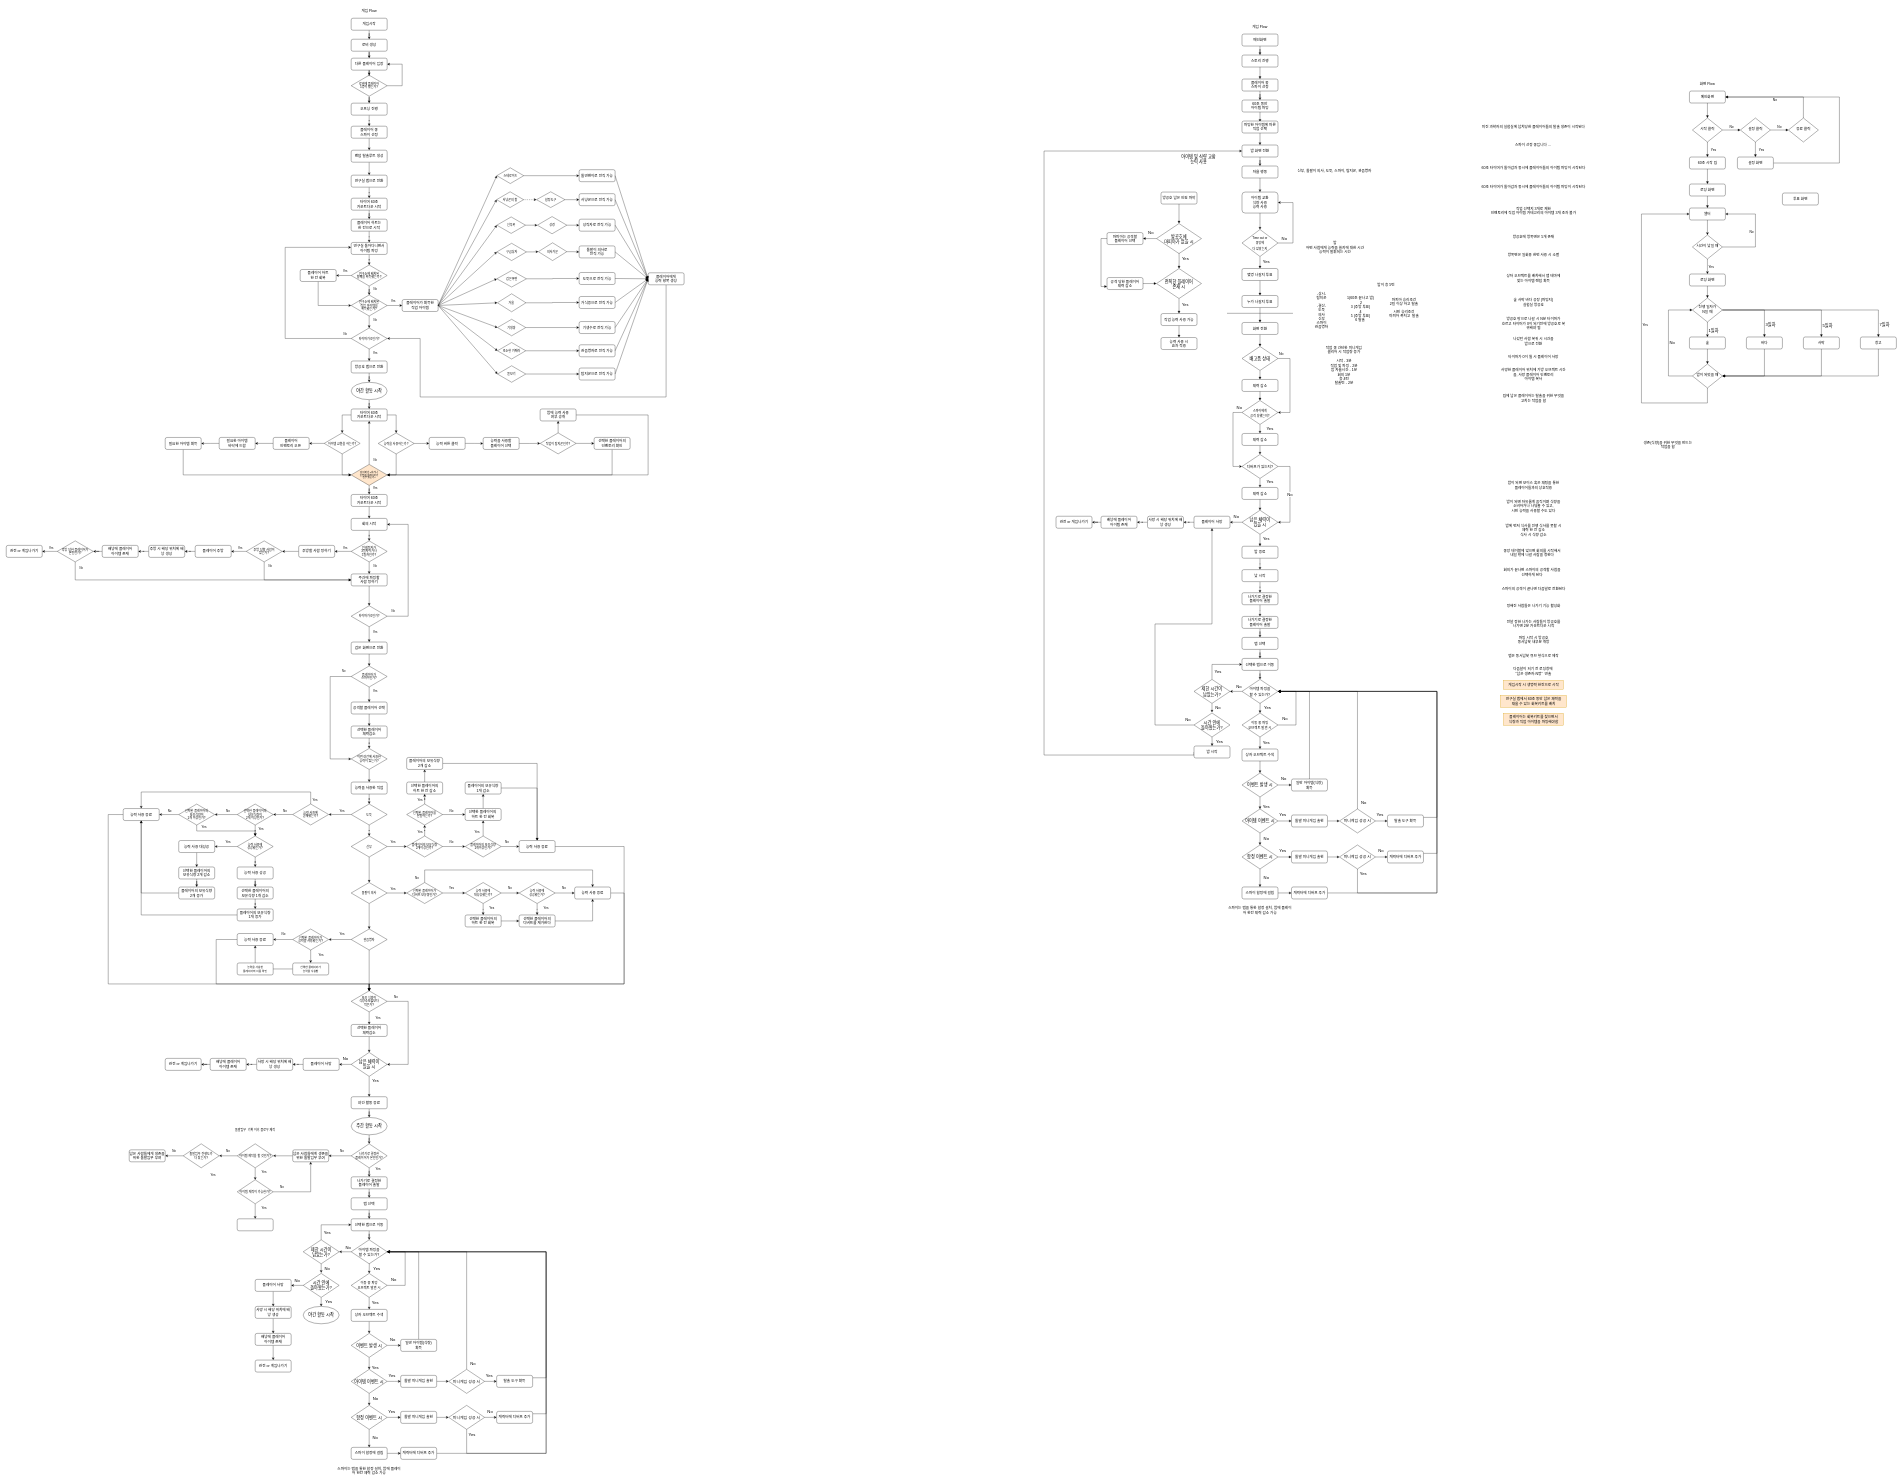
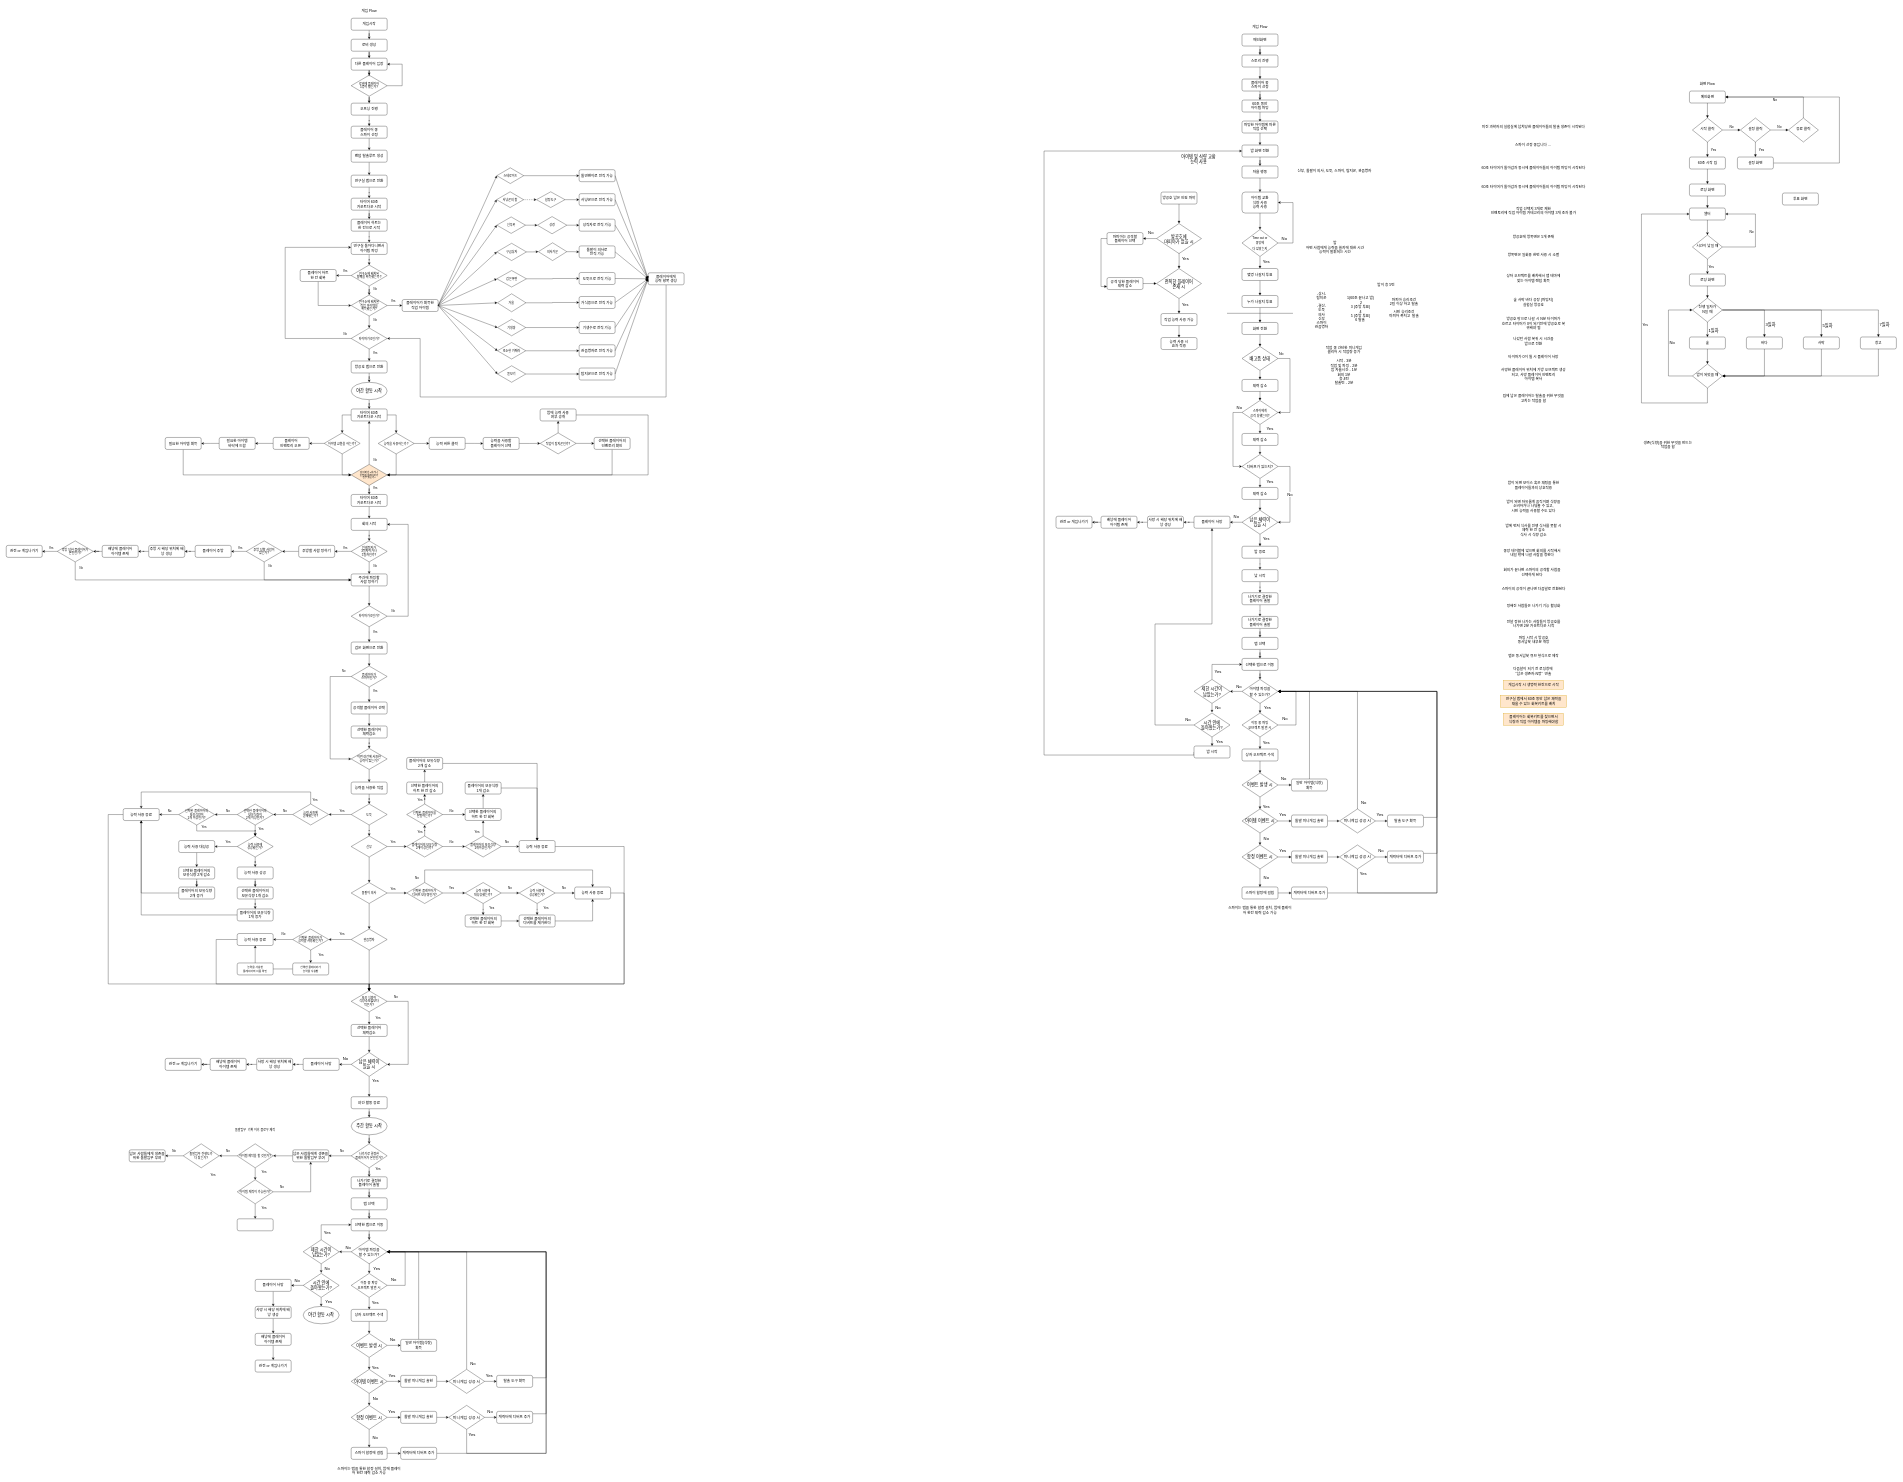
(1534, 375) -> (1534, 375)
